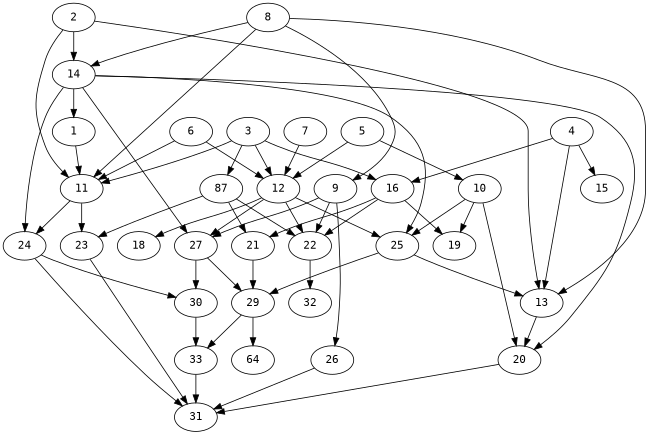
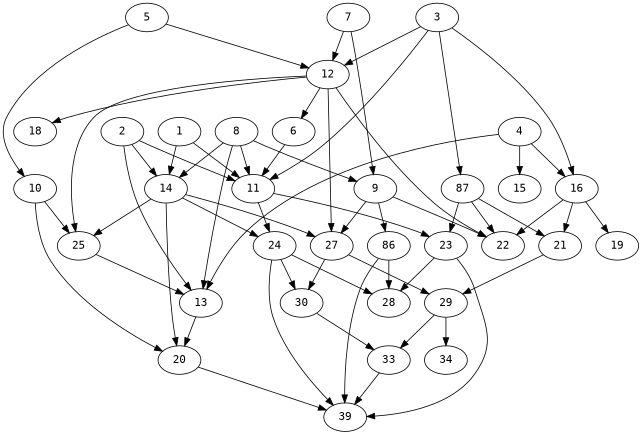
(74, 99) -> (173, 161)
none -> (363, 99)
(230, 157) -> (313, 100)
(469, 214) -> none
(327, 271) -> none
(310, 303) -> none
none -> (389, 303)
(253, 360) -> (446, 360)
(332, 360) -> (389, 246)
(196, 417) -> (345, 417)
